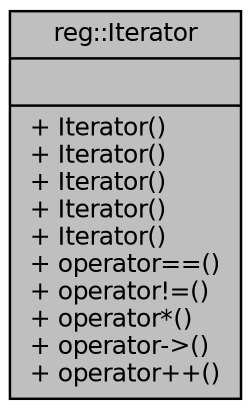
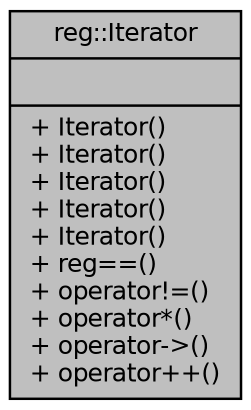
(125, 265) -> (94, 265)
